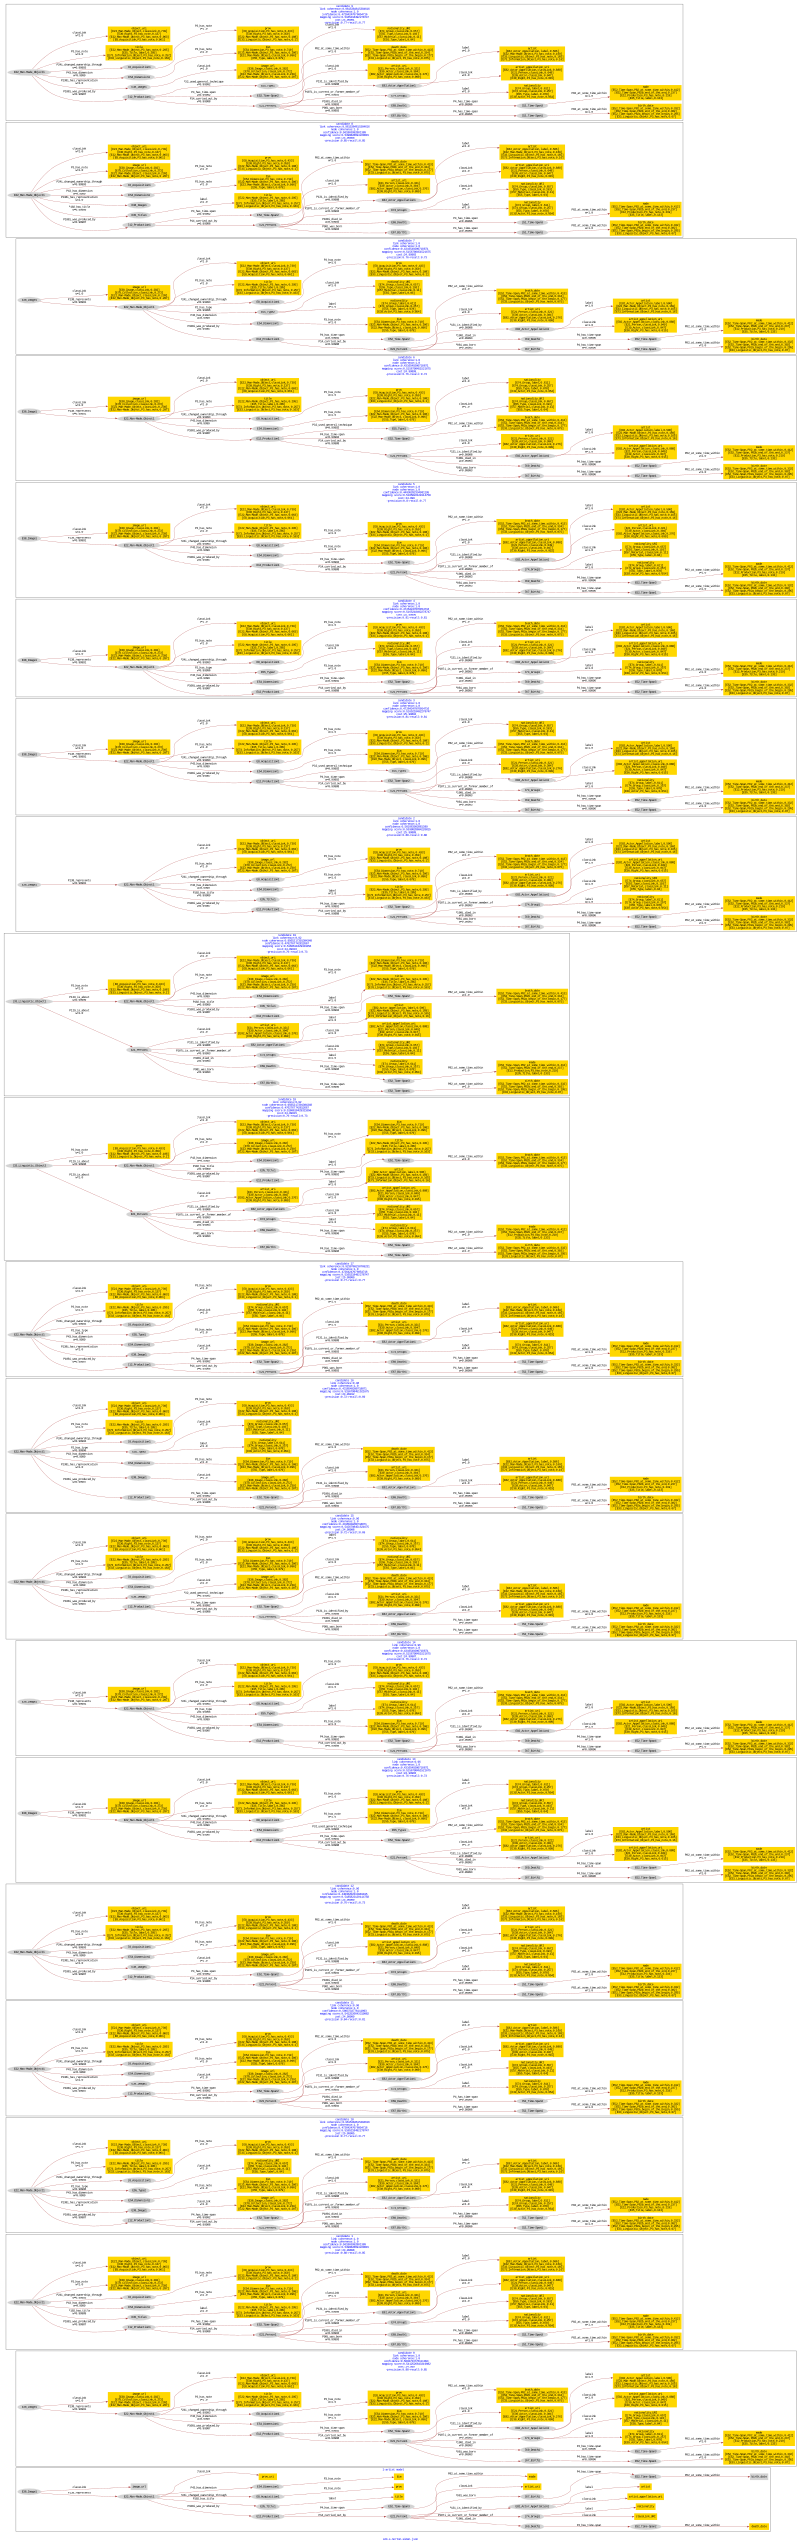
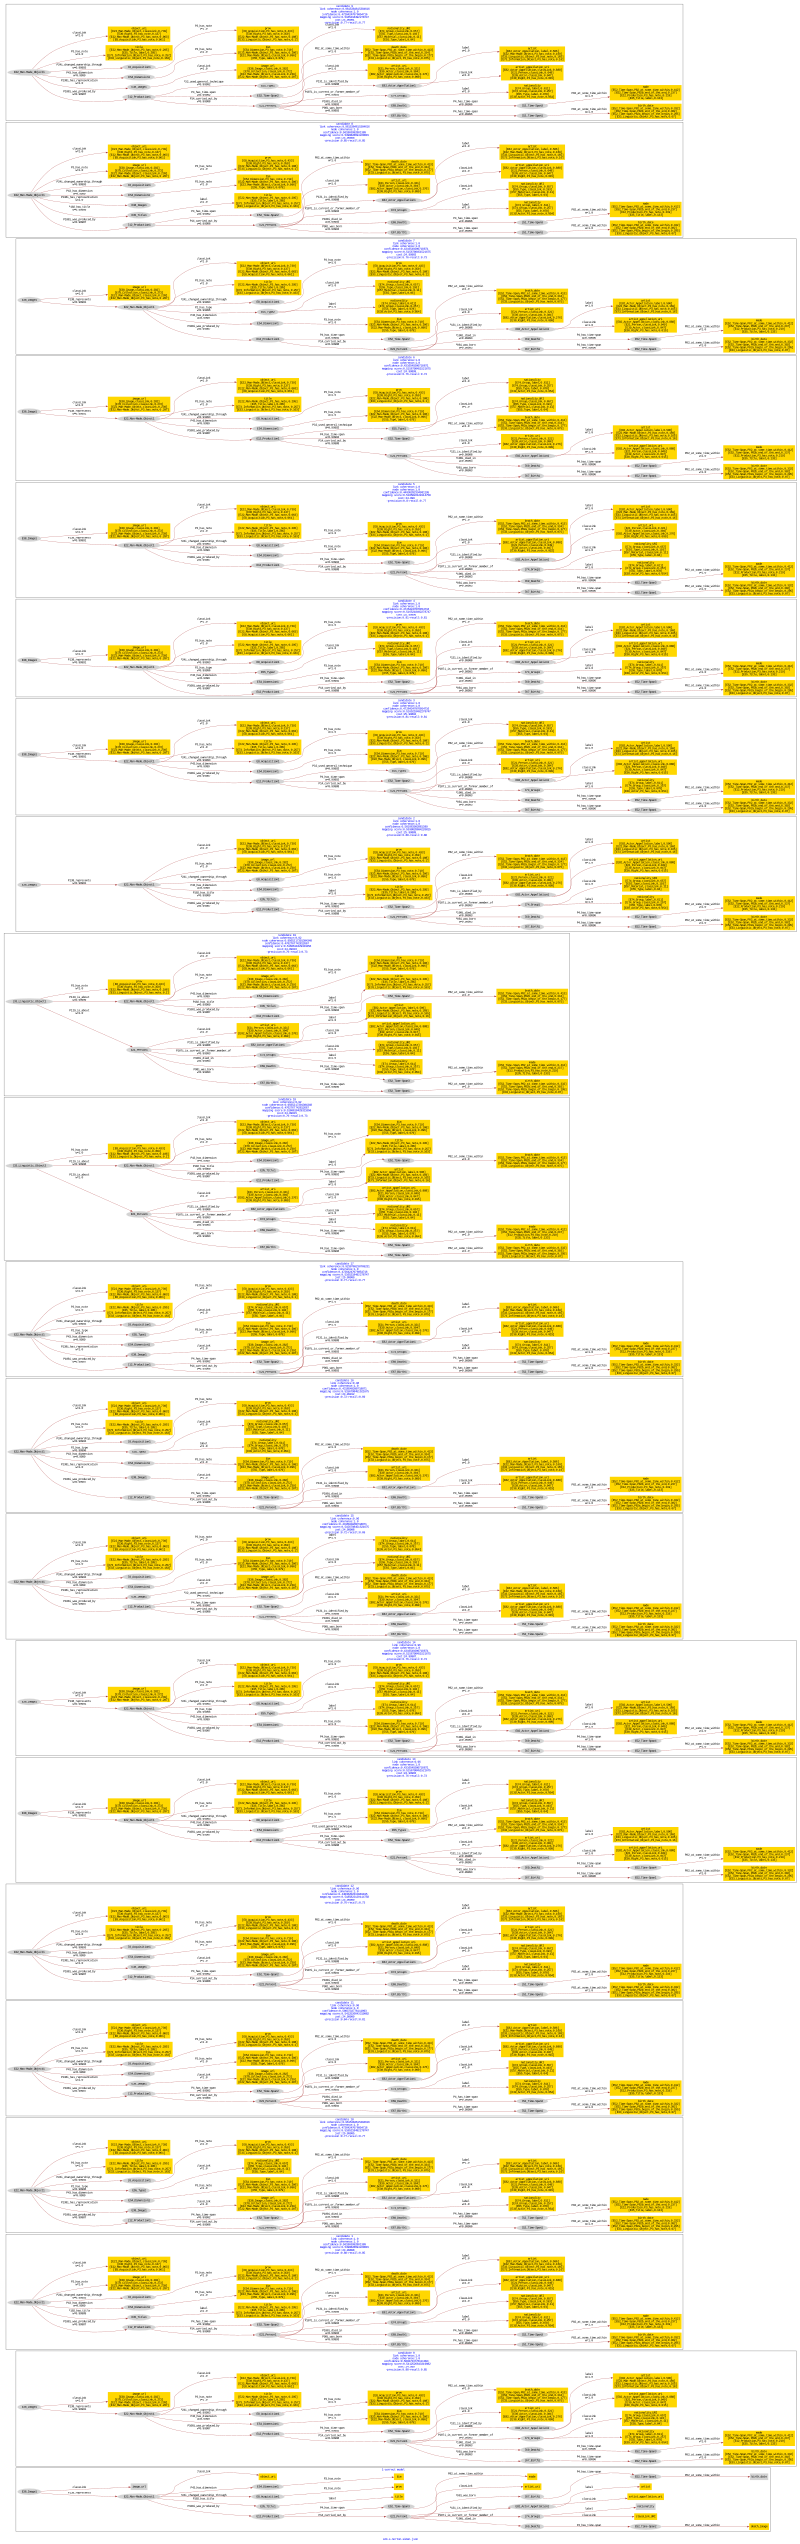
(393, 2470) -> (393, 2470)
(268, 2477) -> (268, 2477)
(646, 2507) -> (646, 2507)
(759, 2527) -> (759, 2527)
